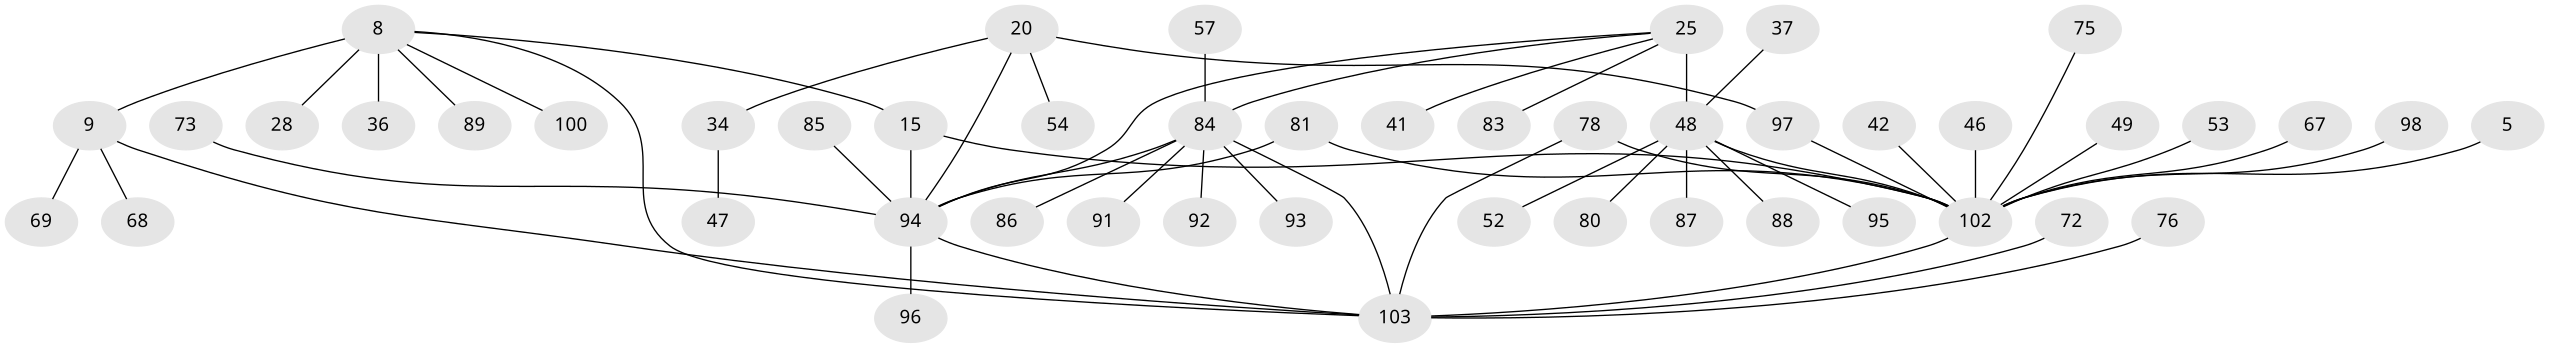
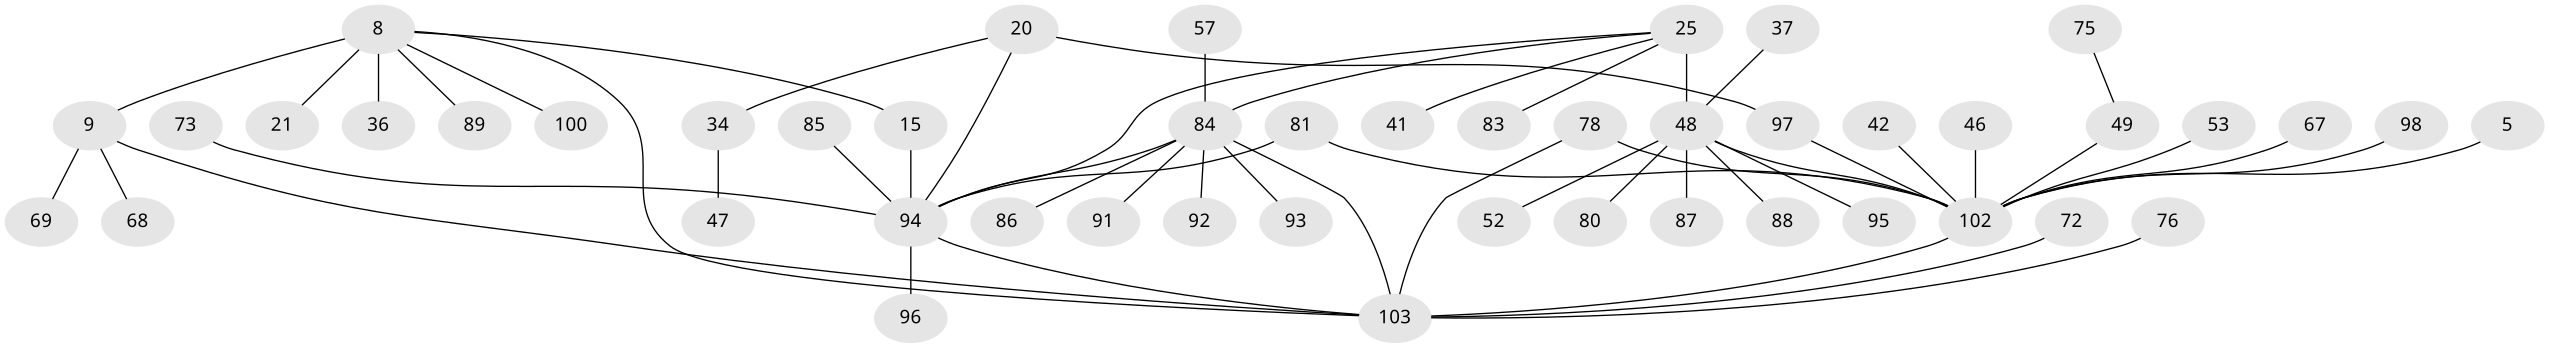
(282, 126) -> (282, 126)
(1058, 126) -> none
(2036, 128) -> (2104, 78)
(1448, 159) -> none
